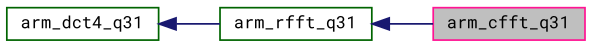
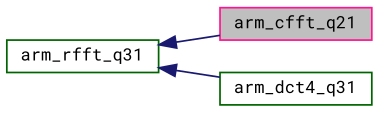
(198, 24) -> (198, 74)
(509, 24) -> (296, 24)
